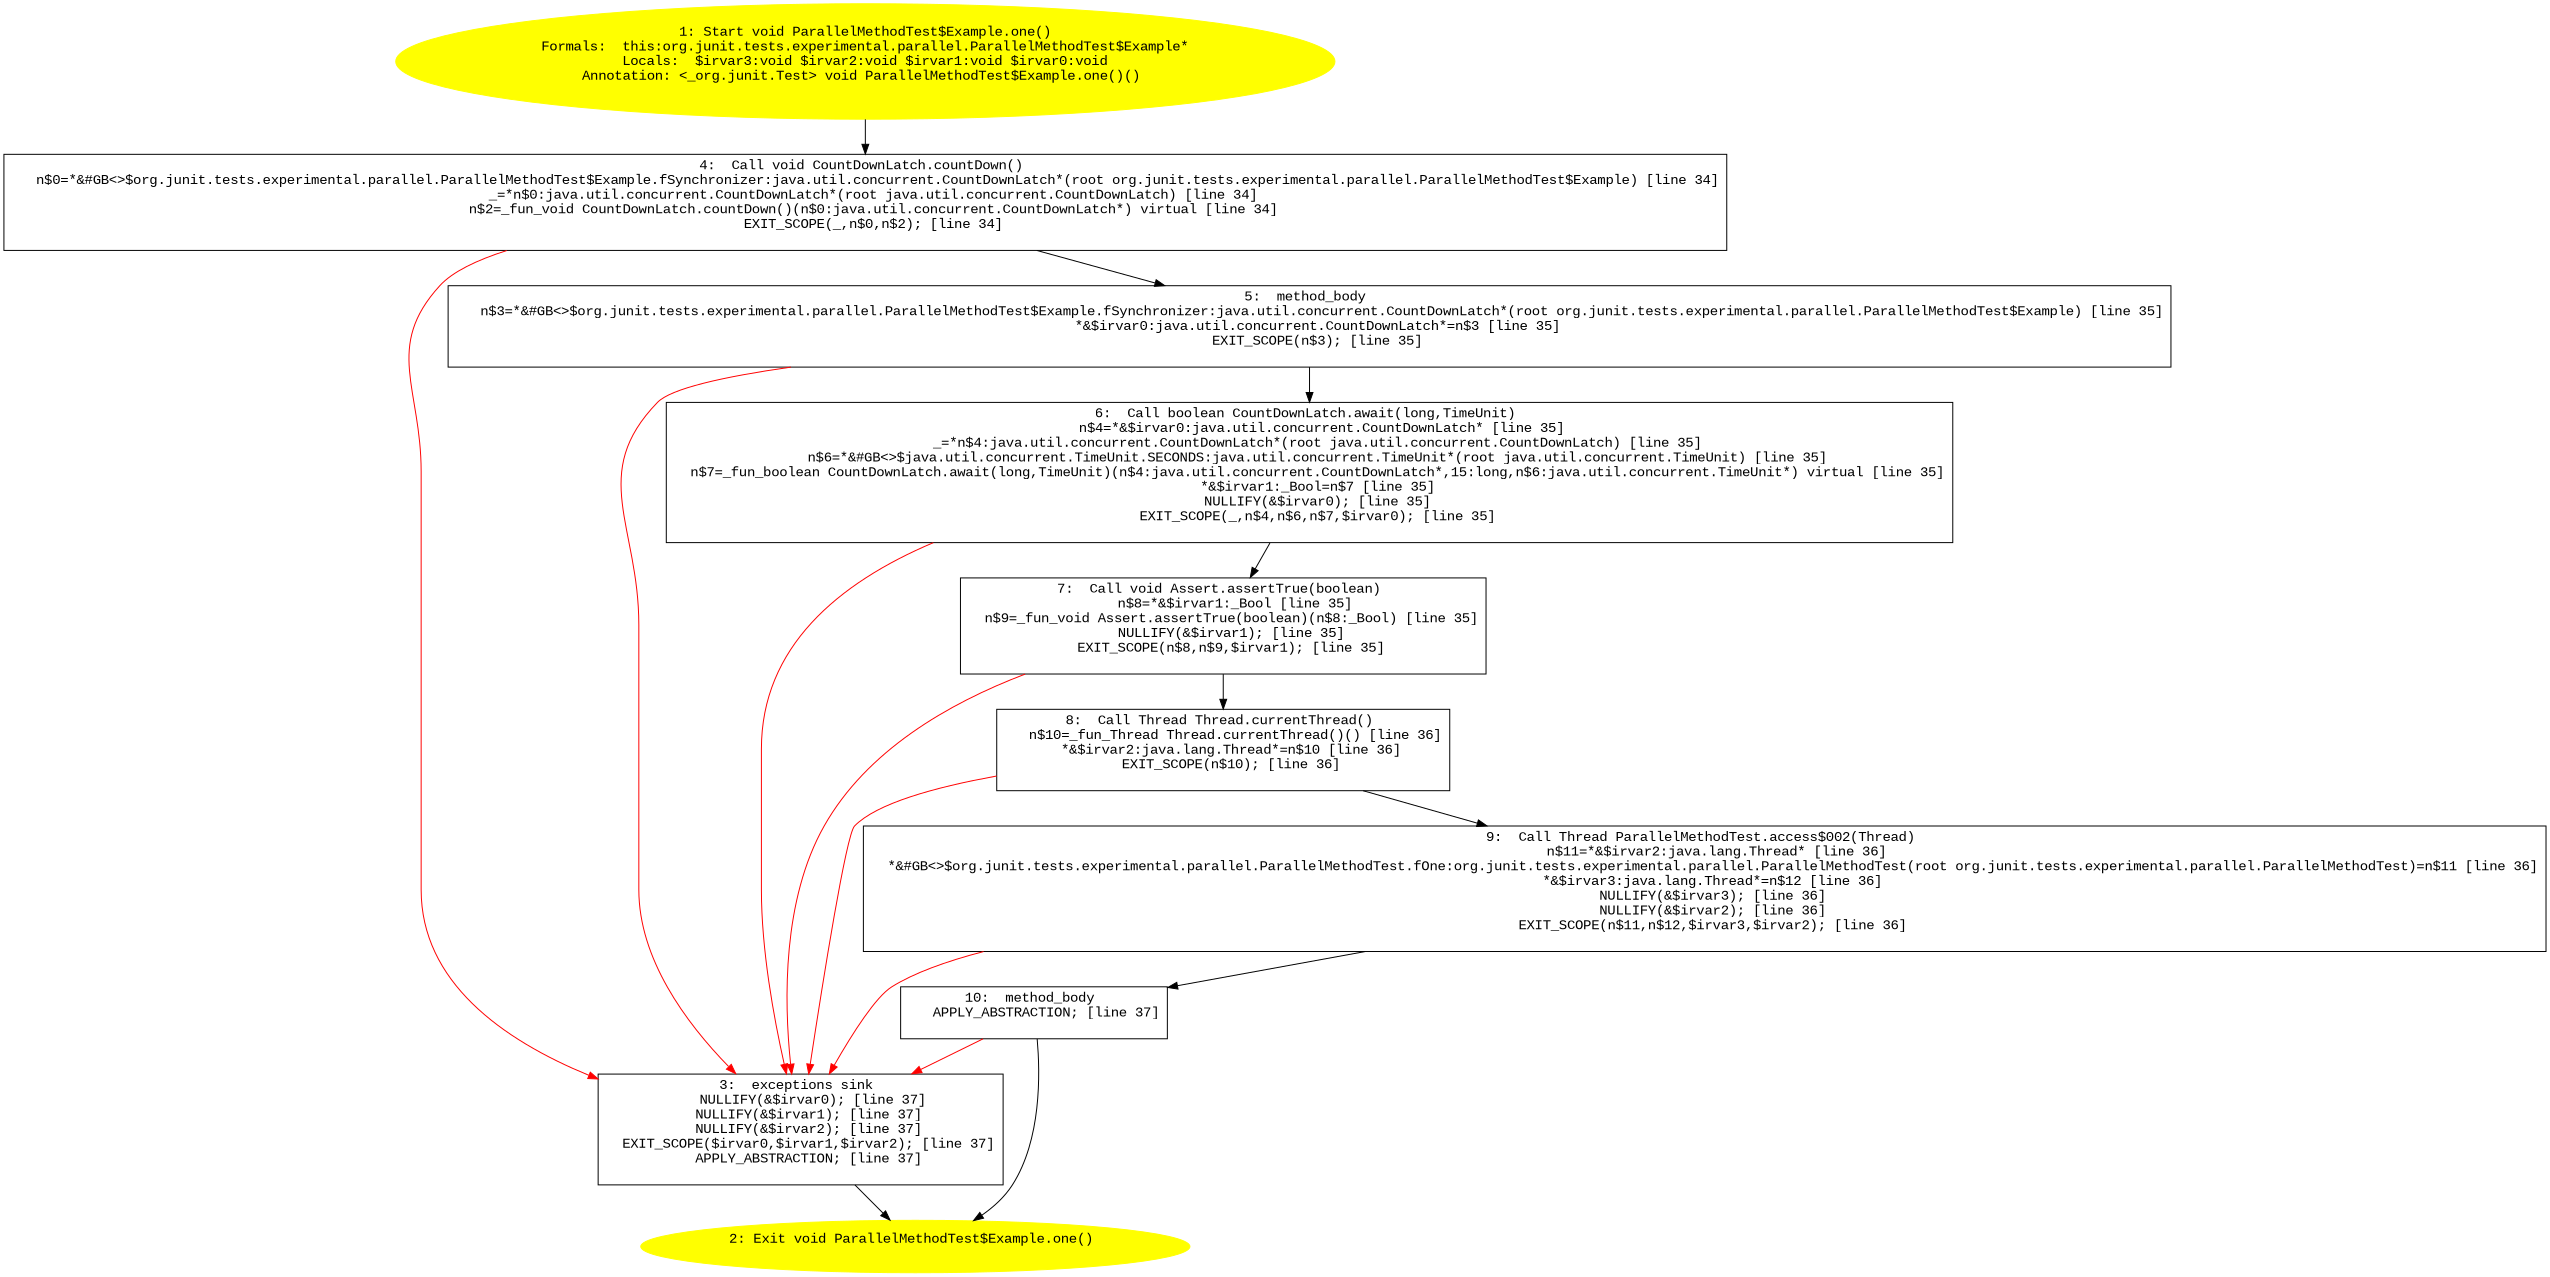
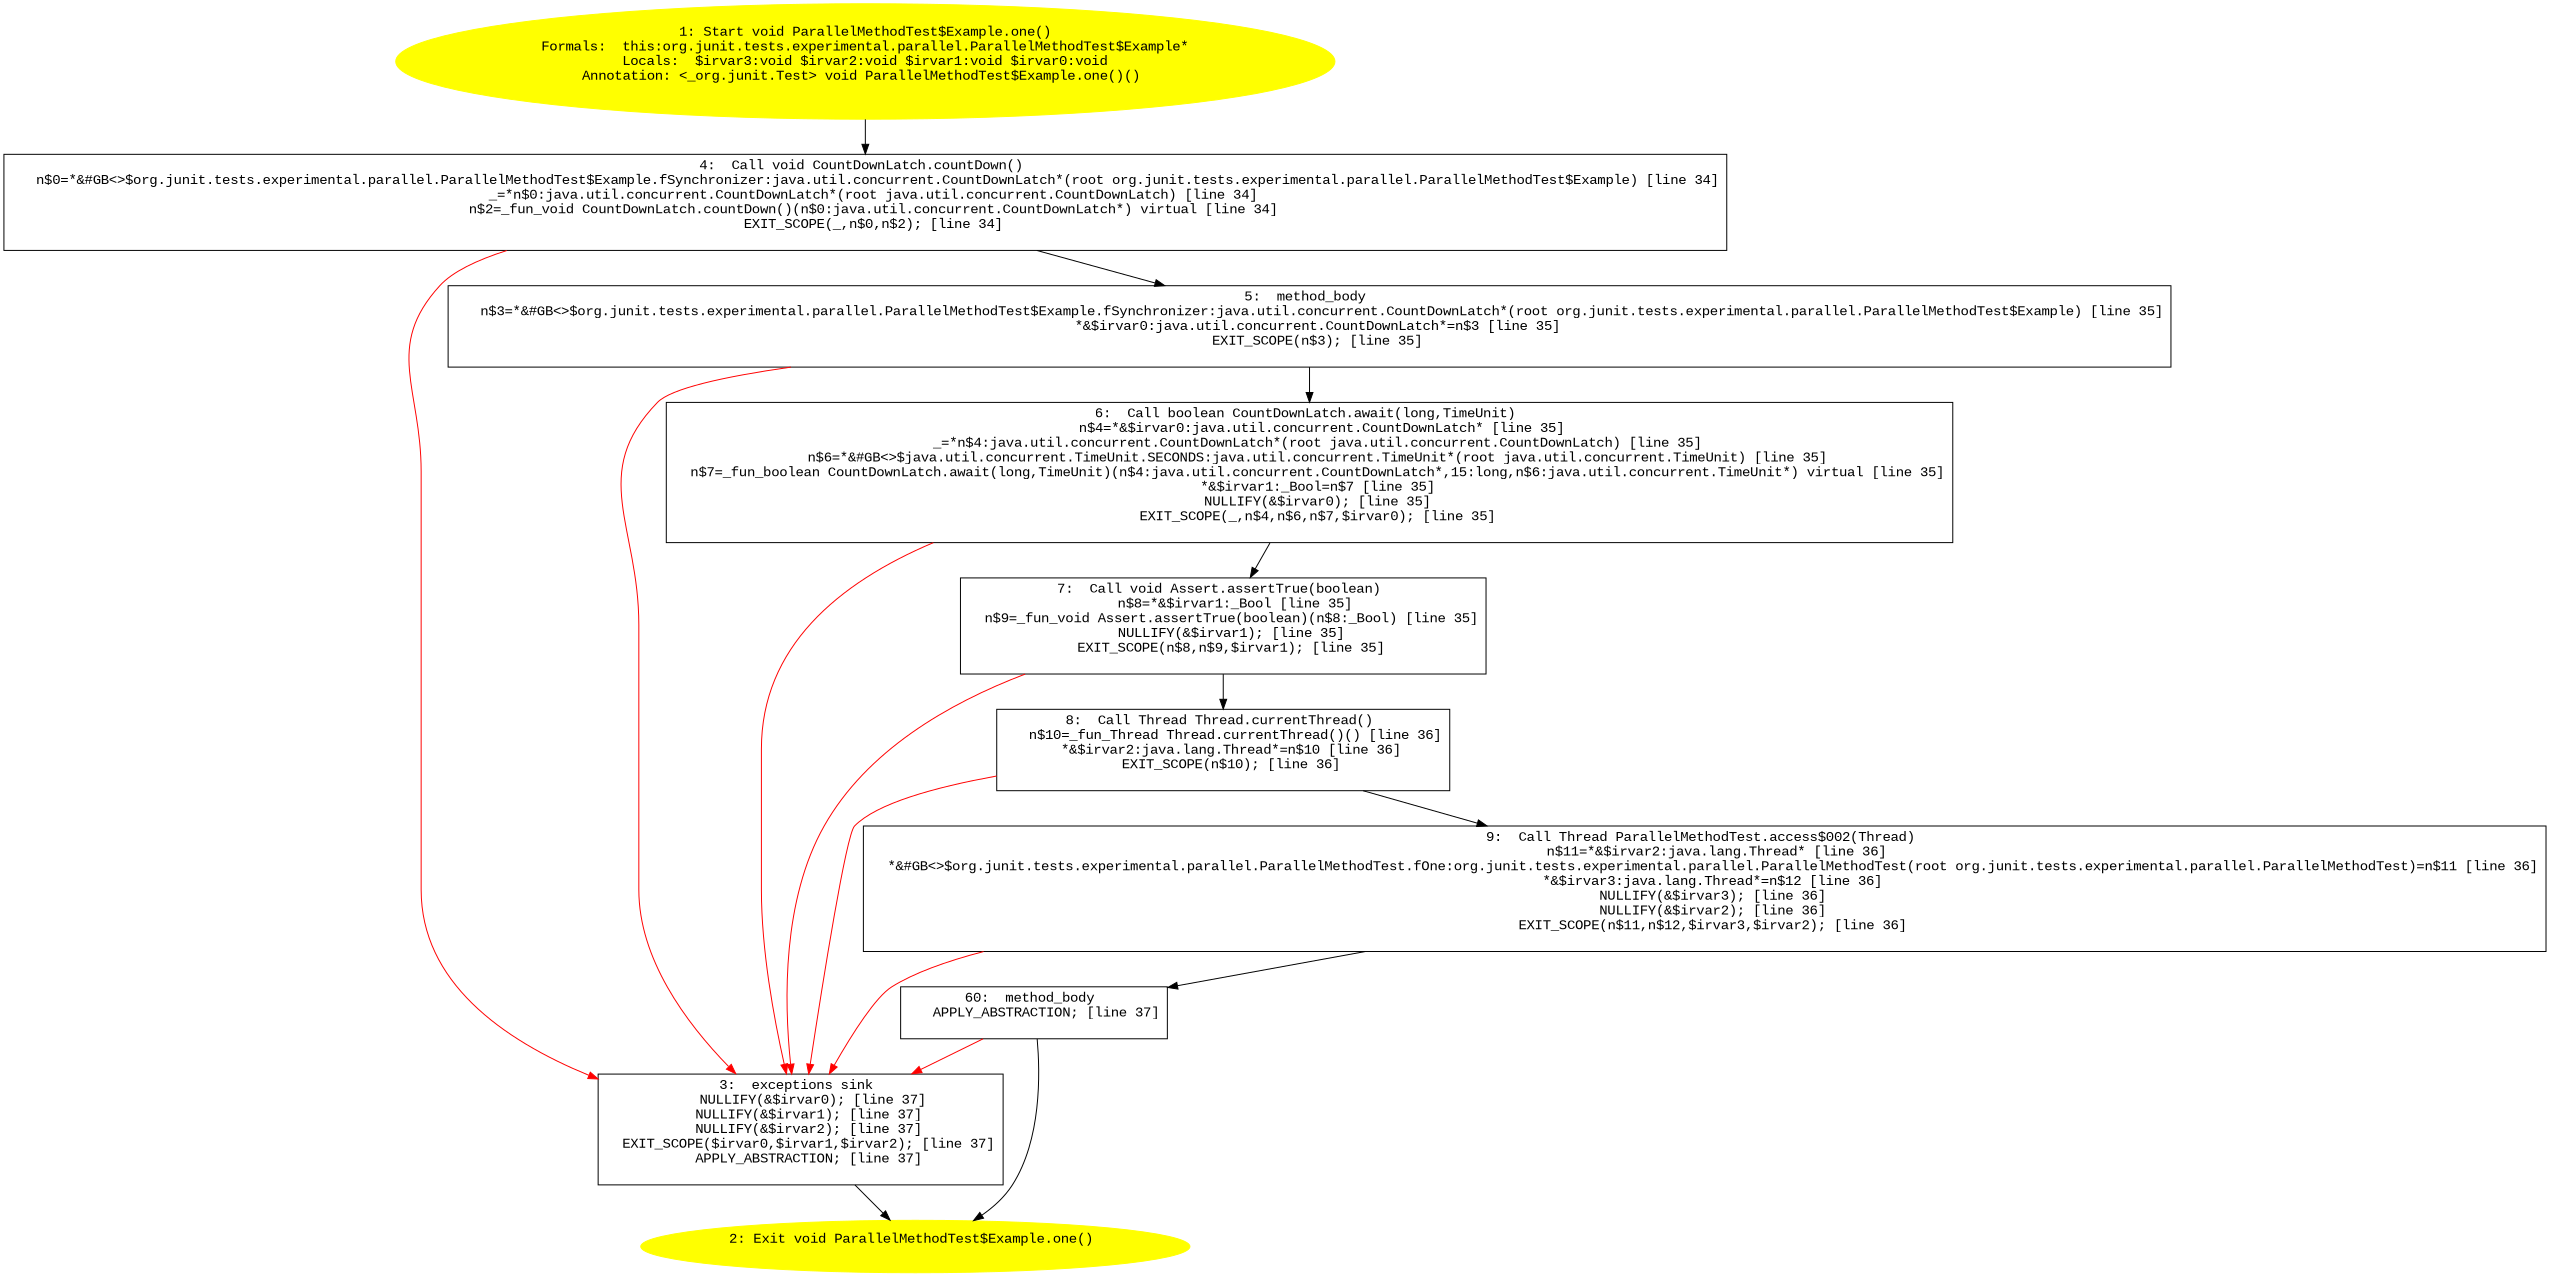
(1034, 1013) -> (1034, 1013)
